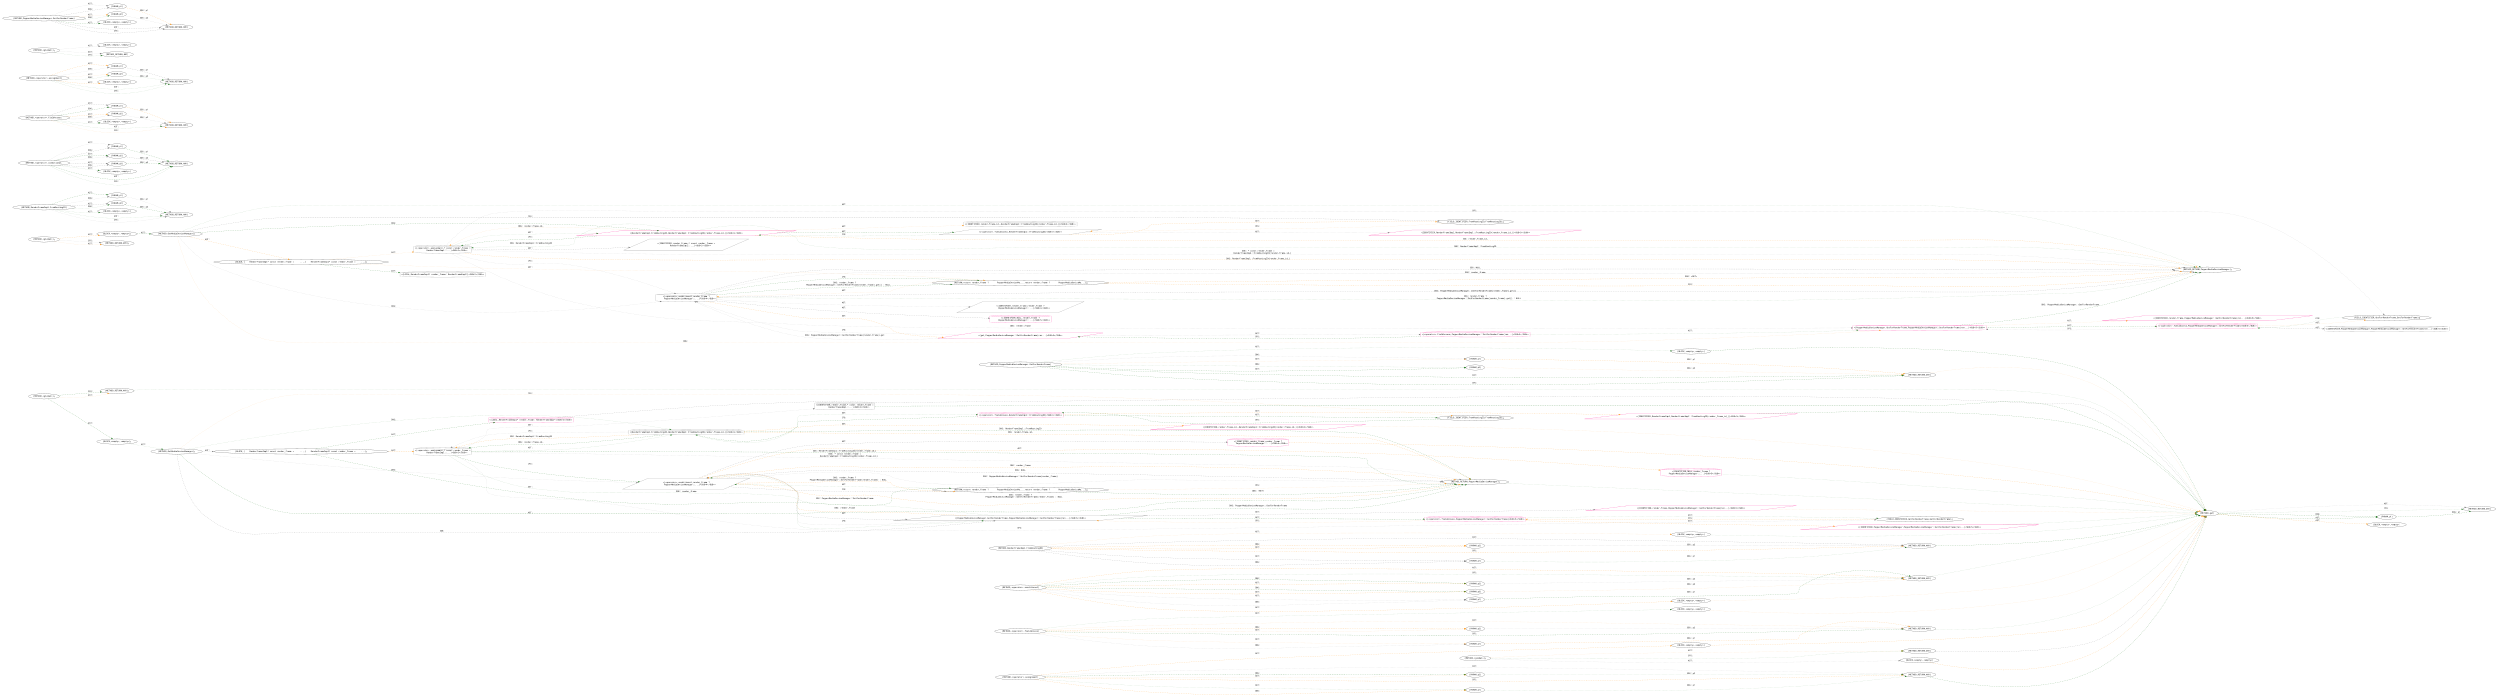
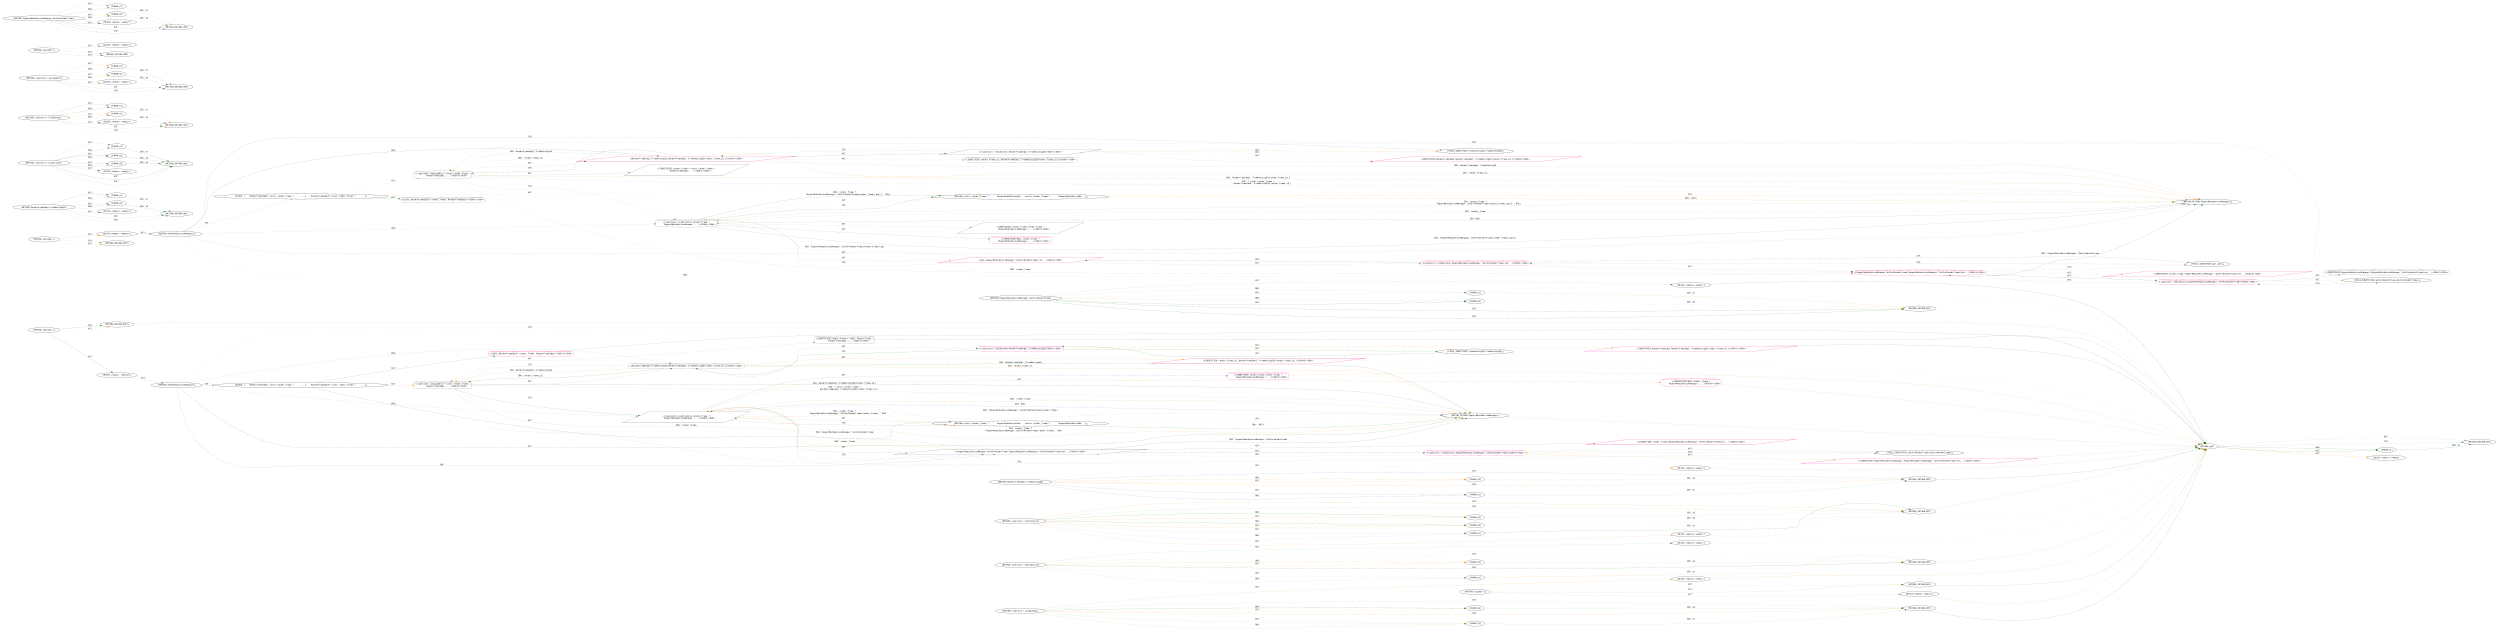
none -> (2207, 264)
